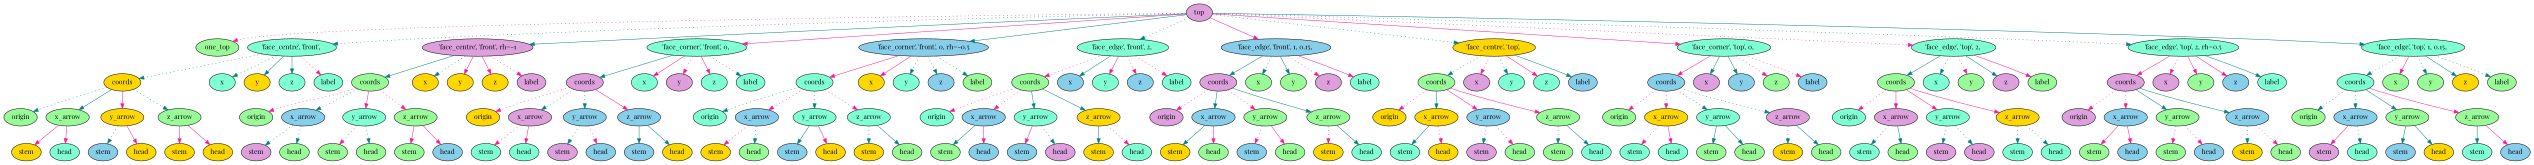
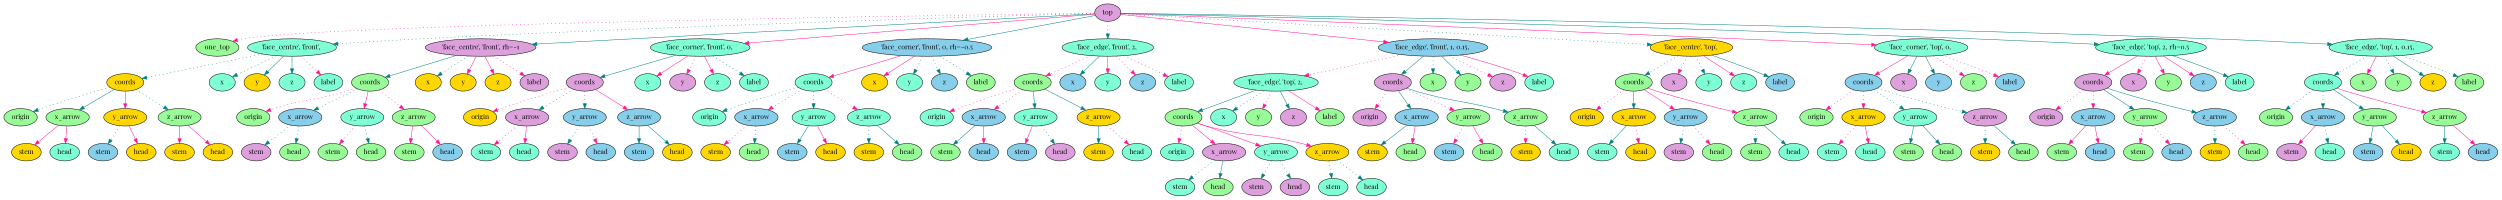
(1669, 27) -> (1608, 27)
(1560, 29) -> (1355, 65)
